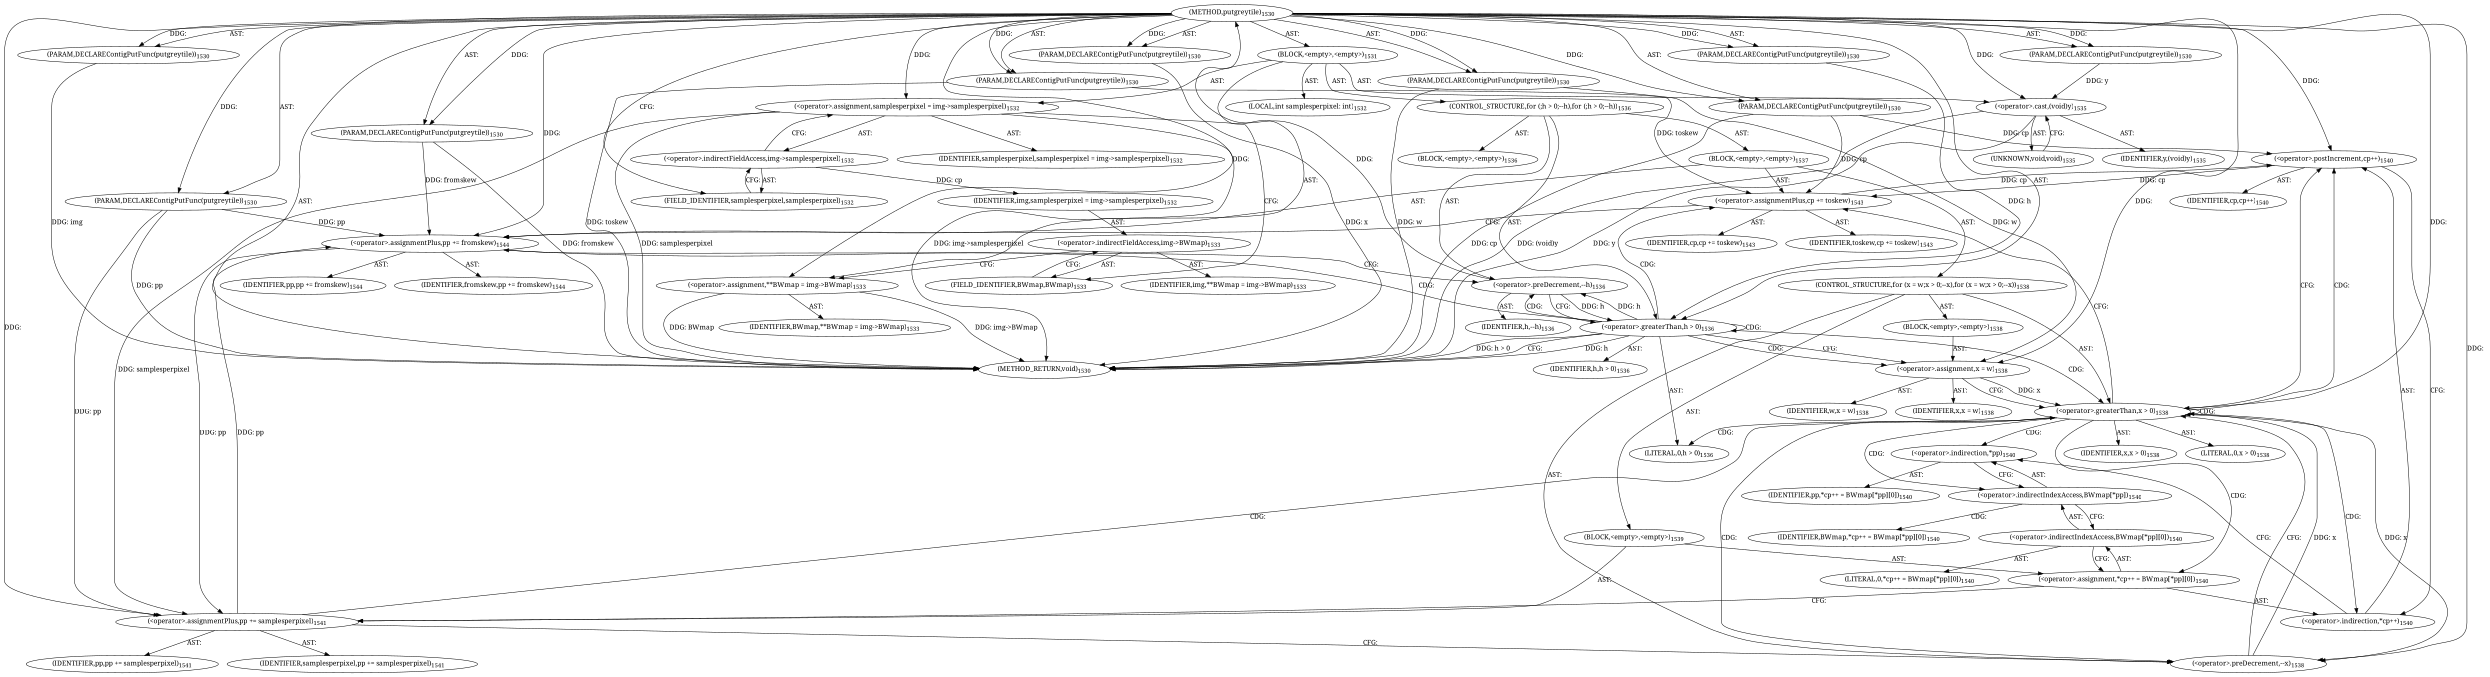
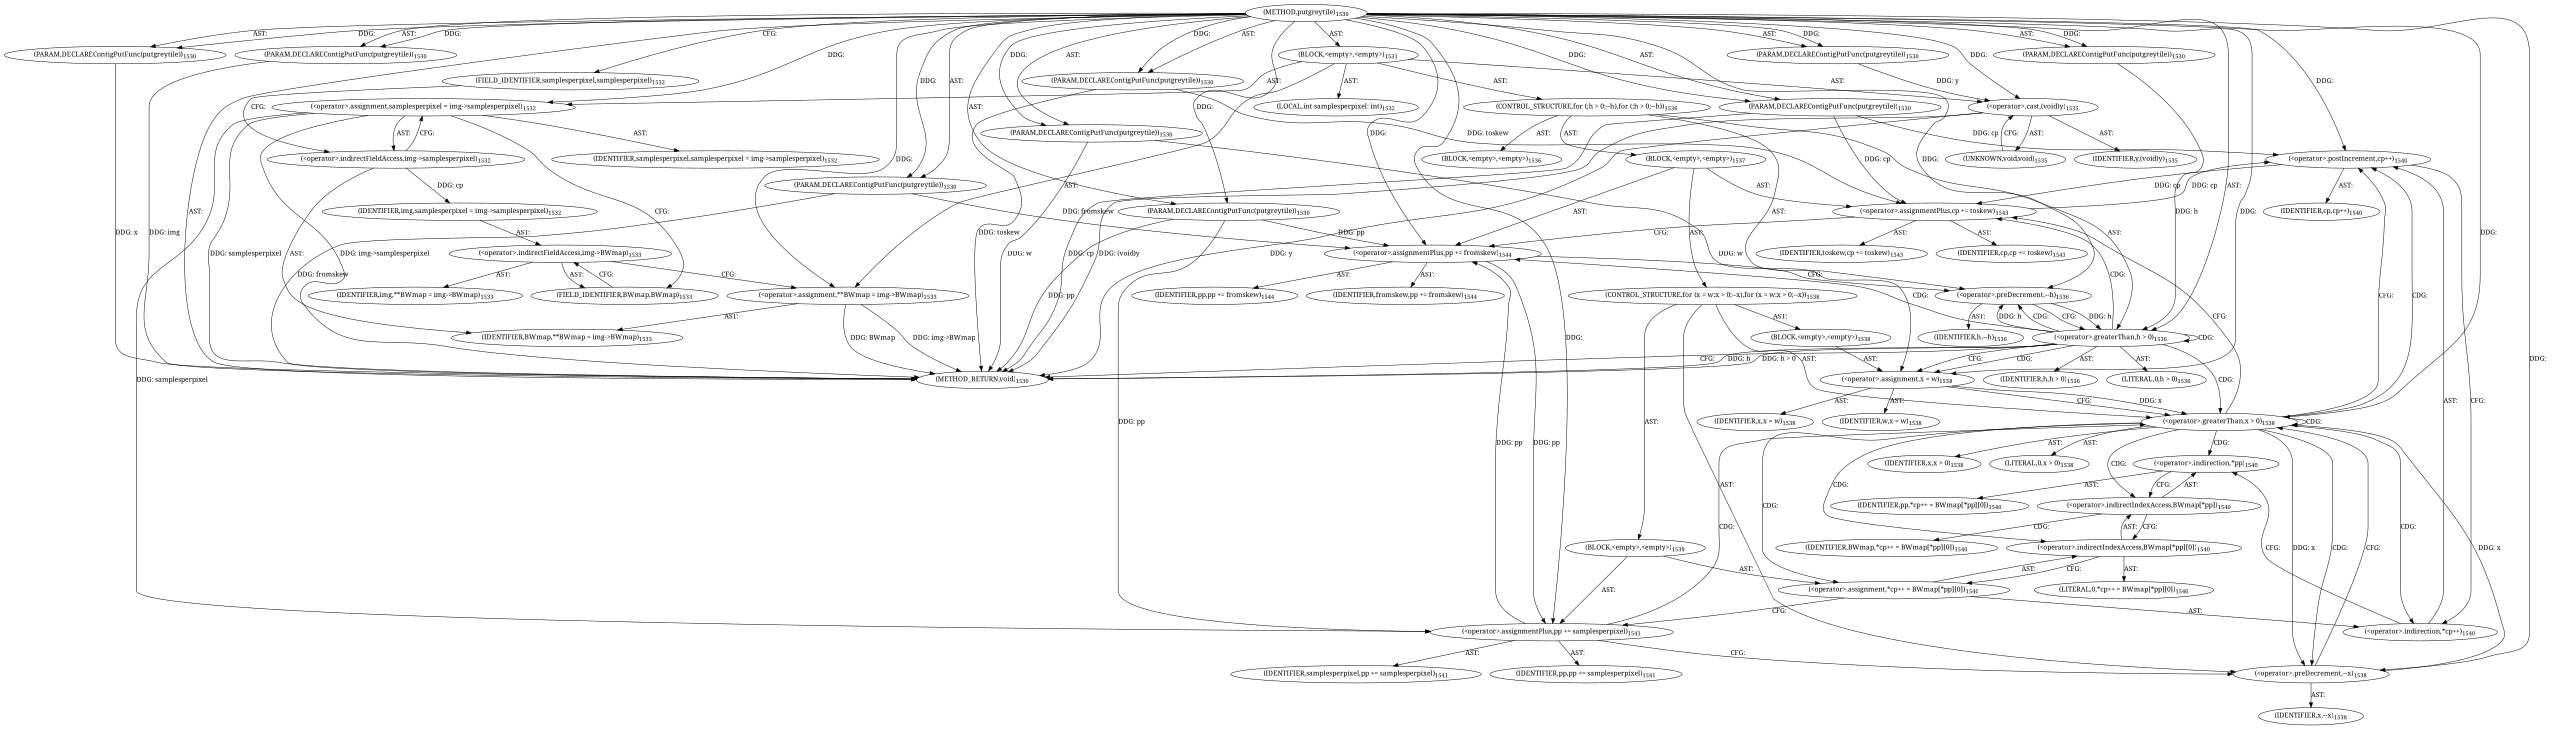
(1319, 137) -> (1797, 91)
(762, 178) -> (295, 299)
(1872, 422) -> (1858, 458)
none -> (2311, 716)
